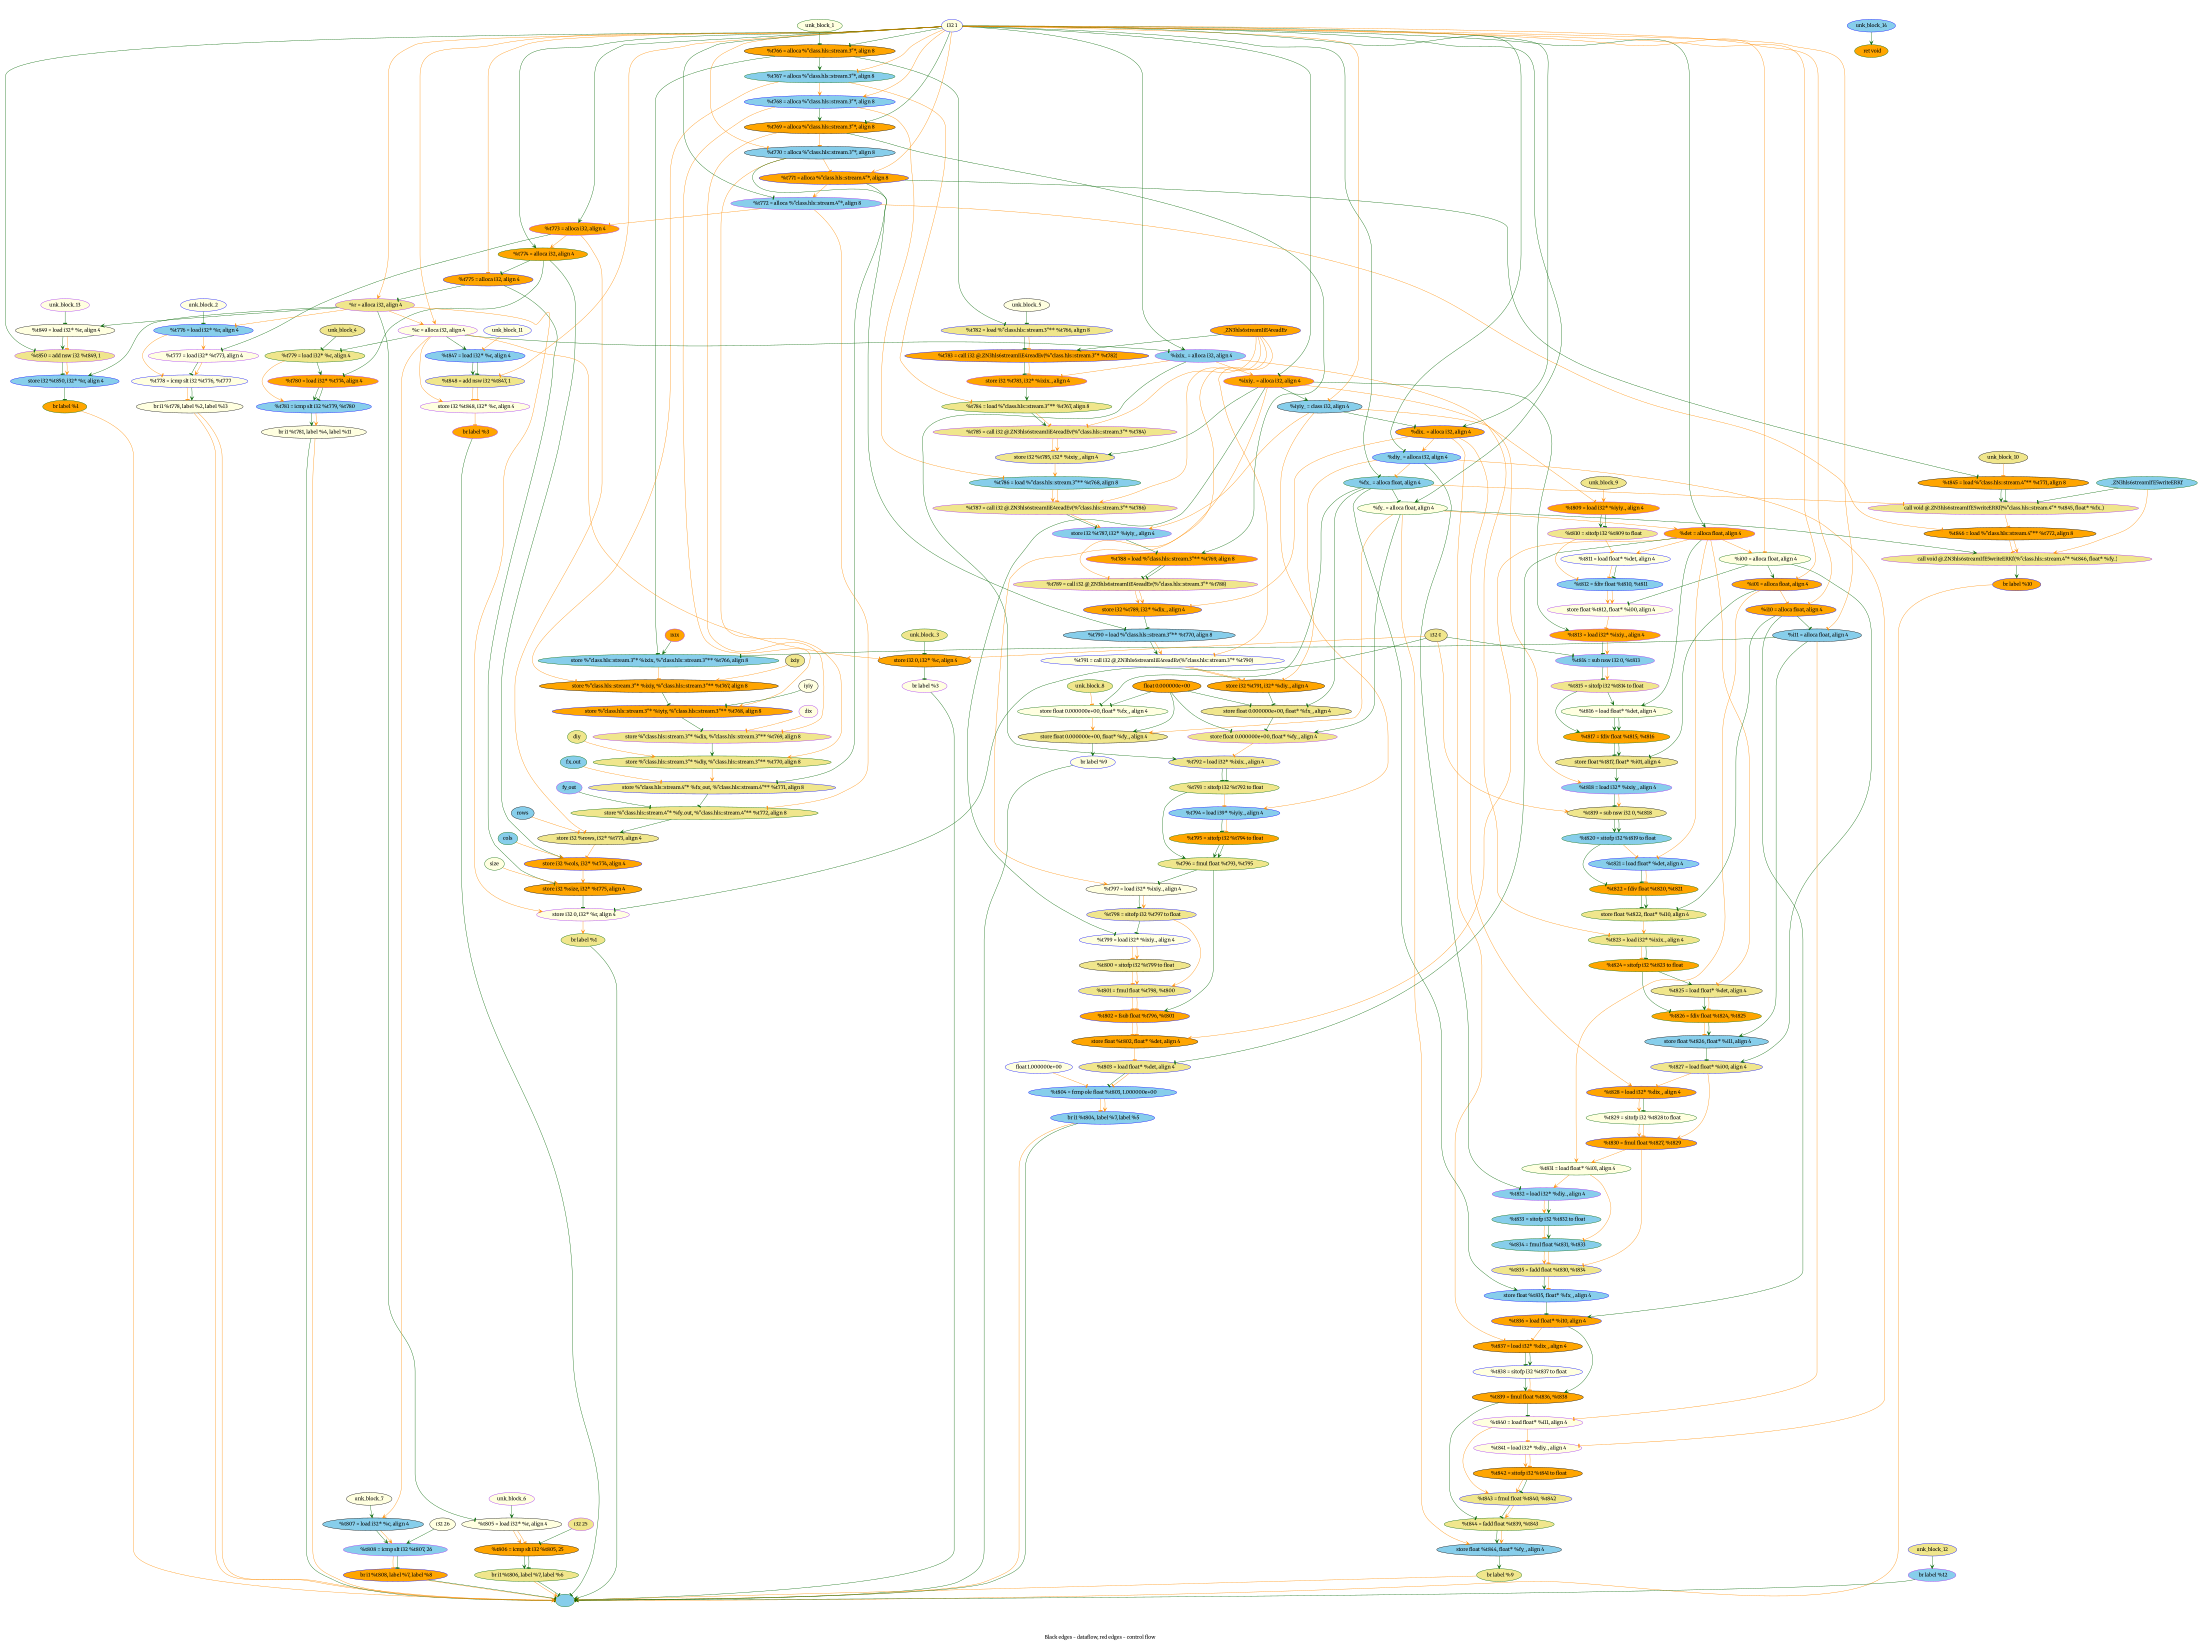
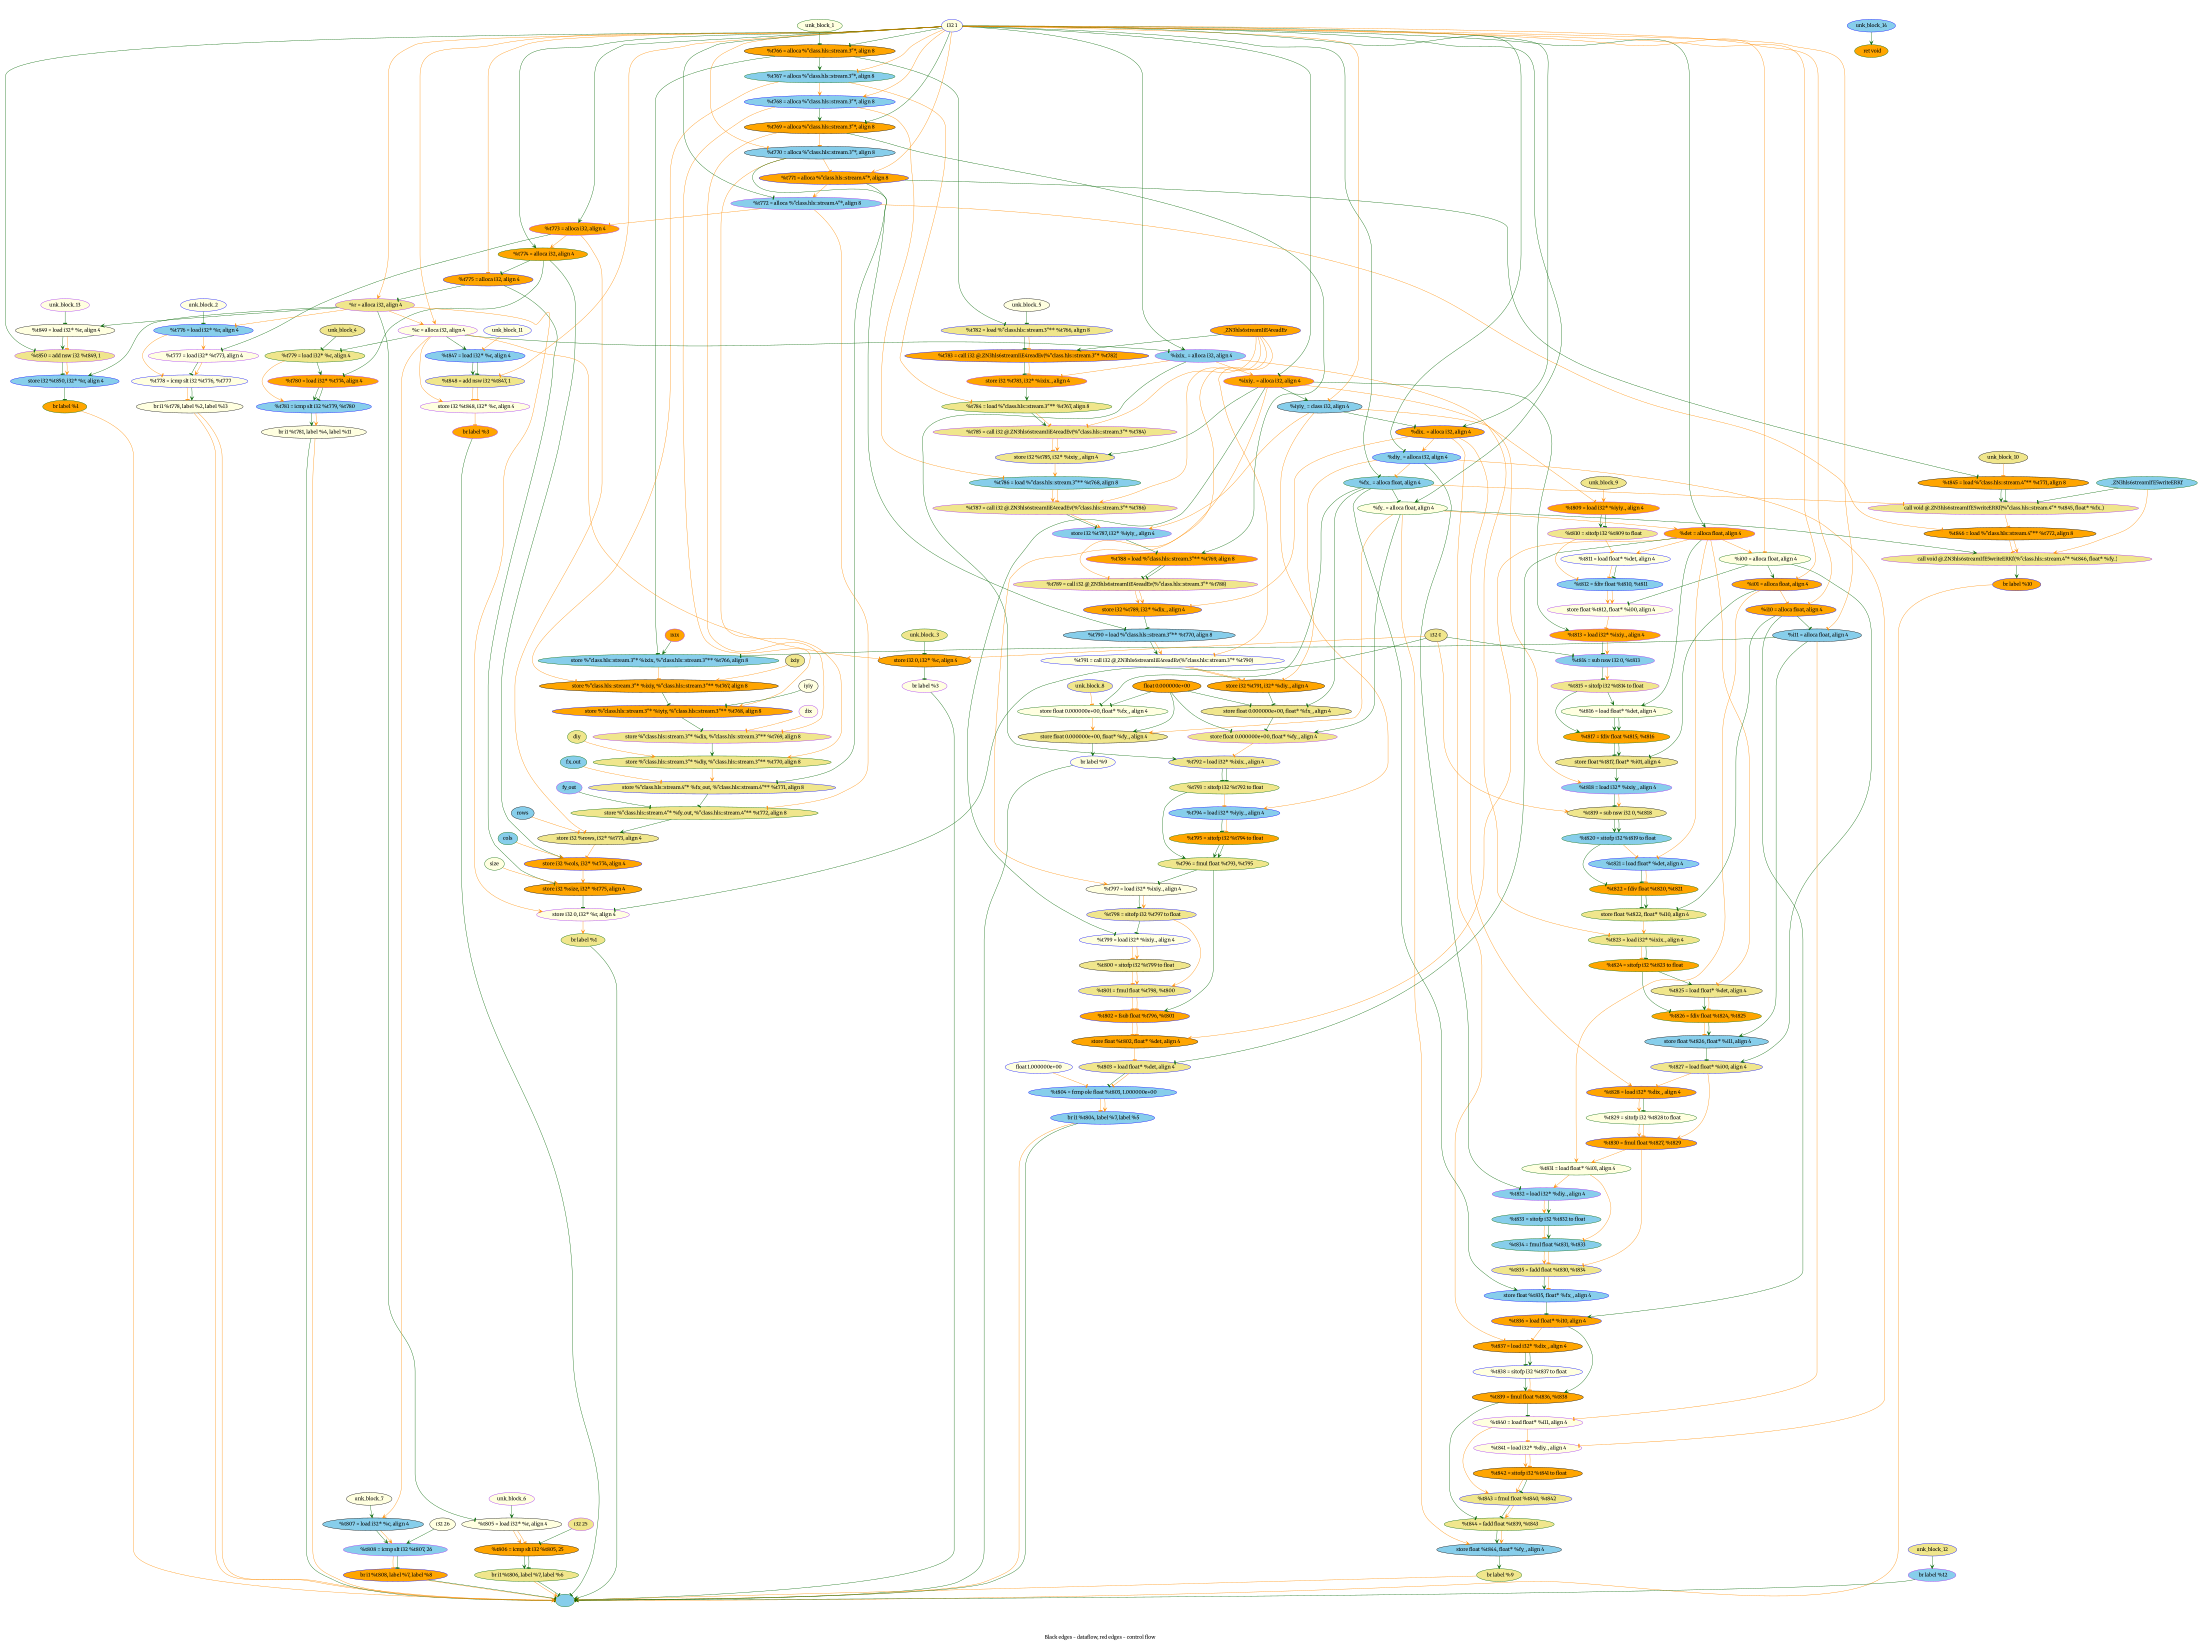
(1090, 686) -> (1090, 686)
(1224, 813) -> (1224, 813)
